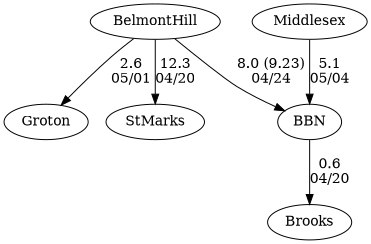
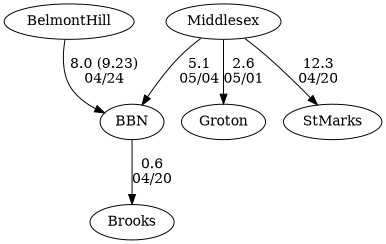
(100, 67) -> (224, 67)
(155, 67) -> (279, 67)
